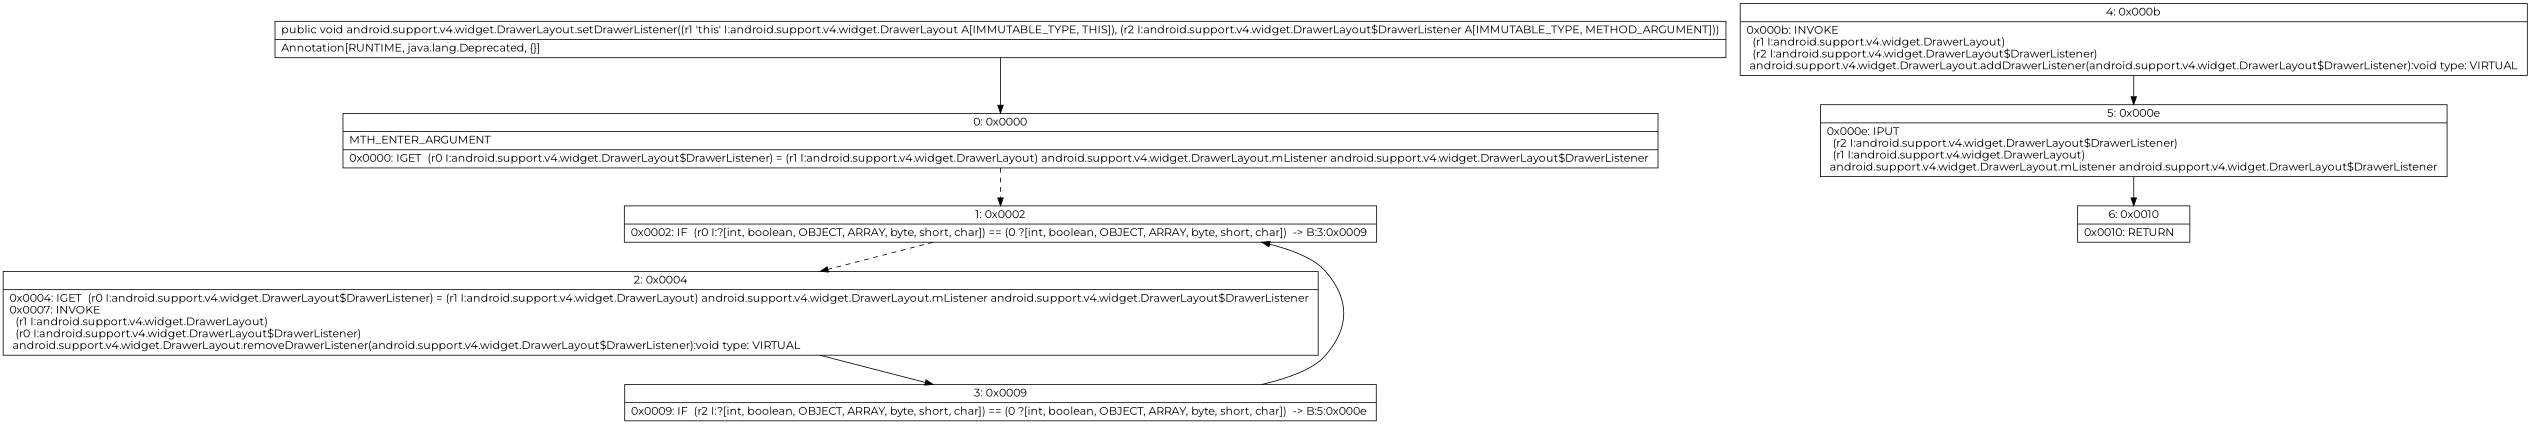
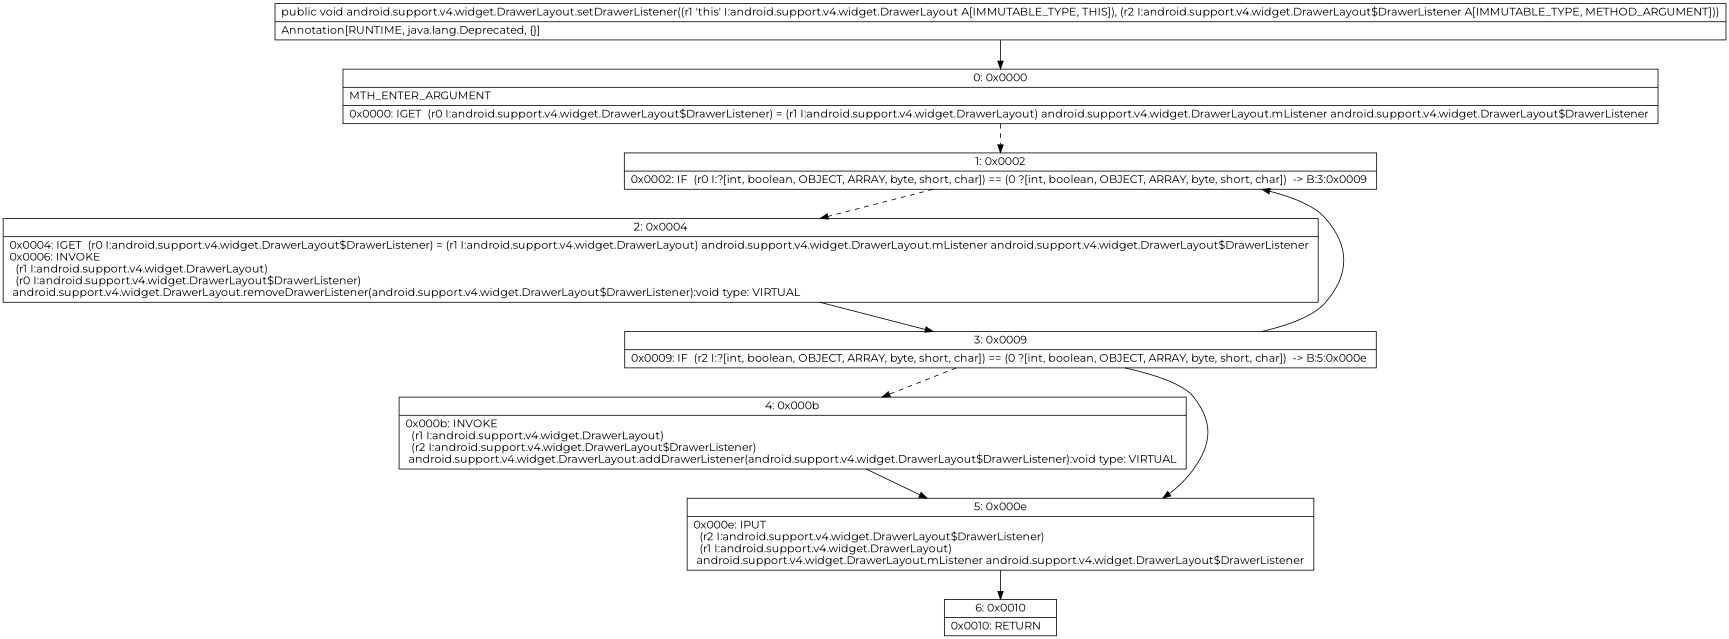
(58, 310) -> (58, 257)
none -> (923, 381)
none -> (1203, 413)
